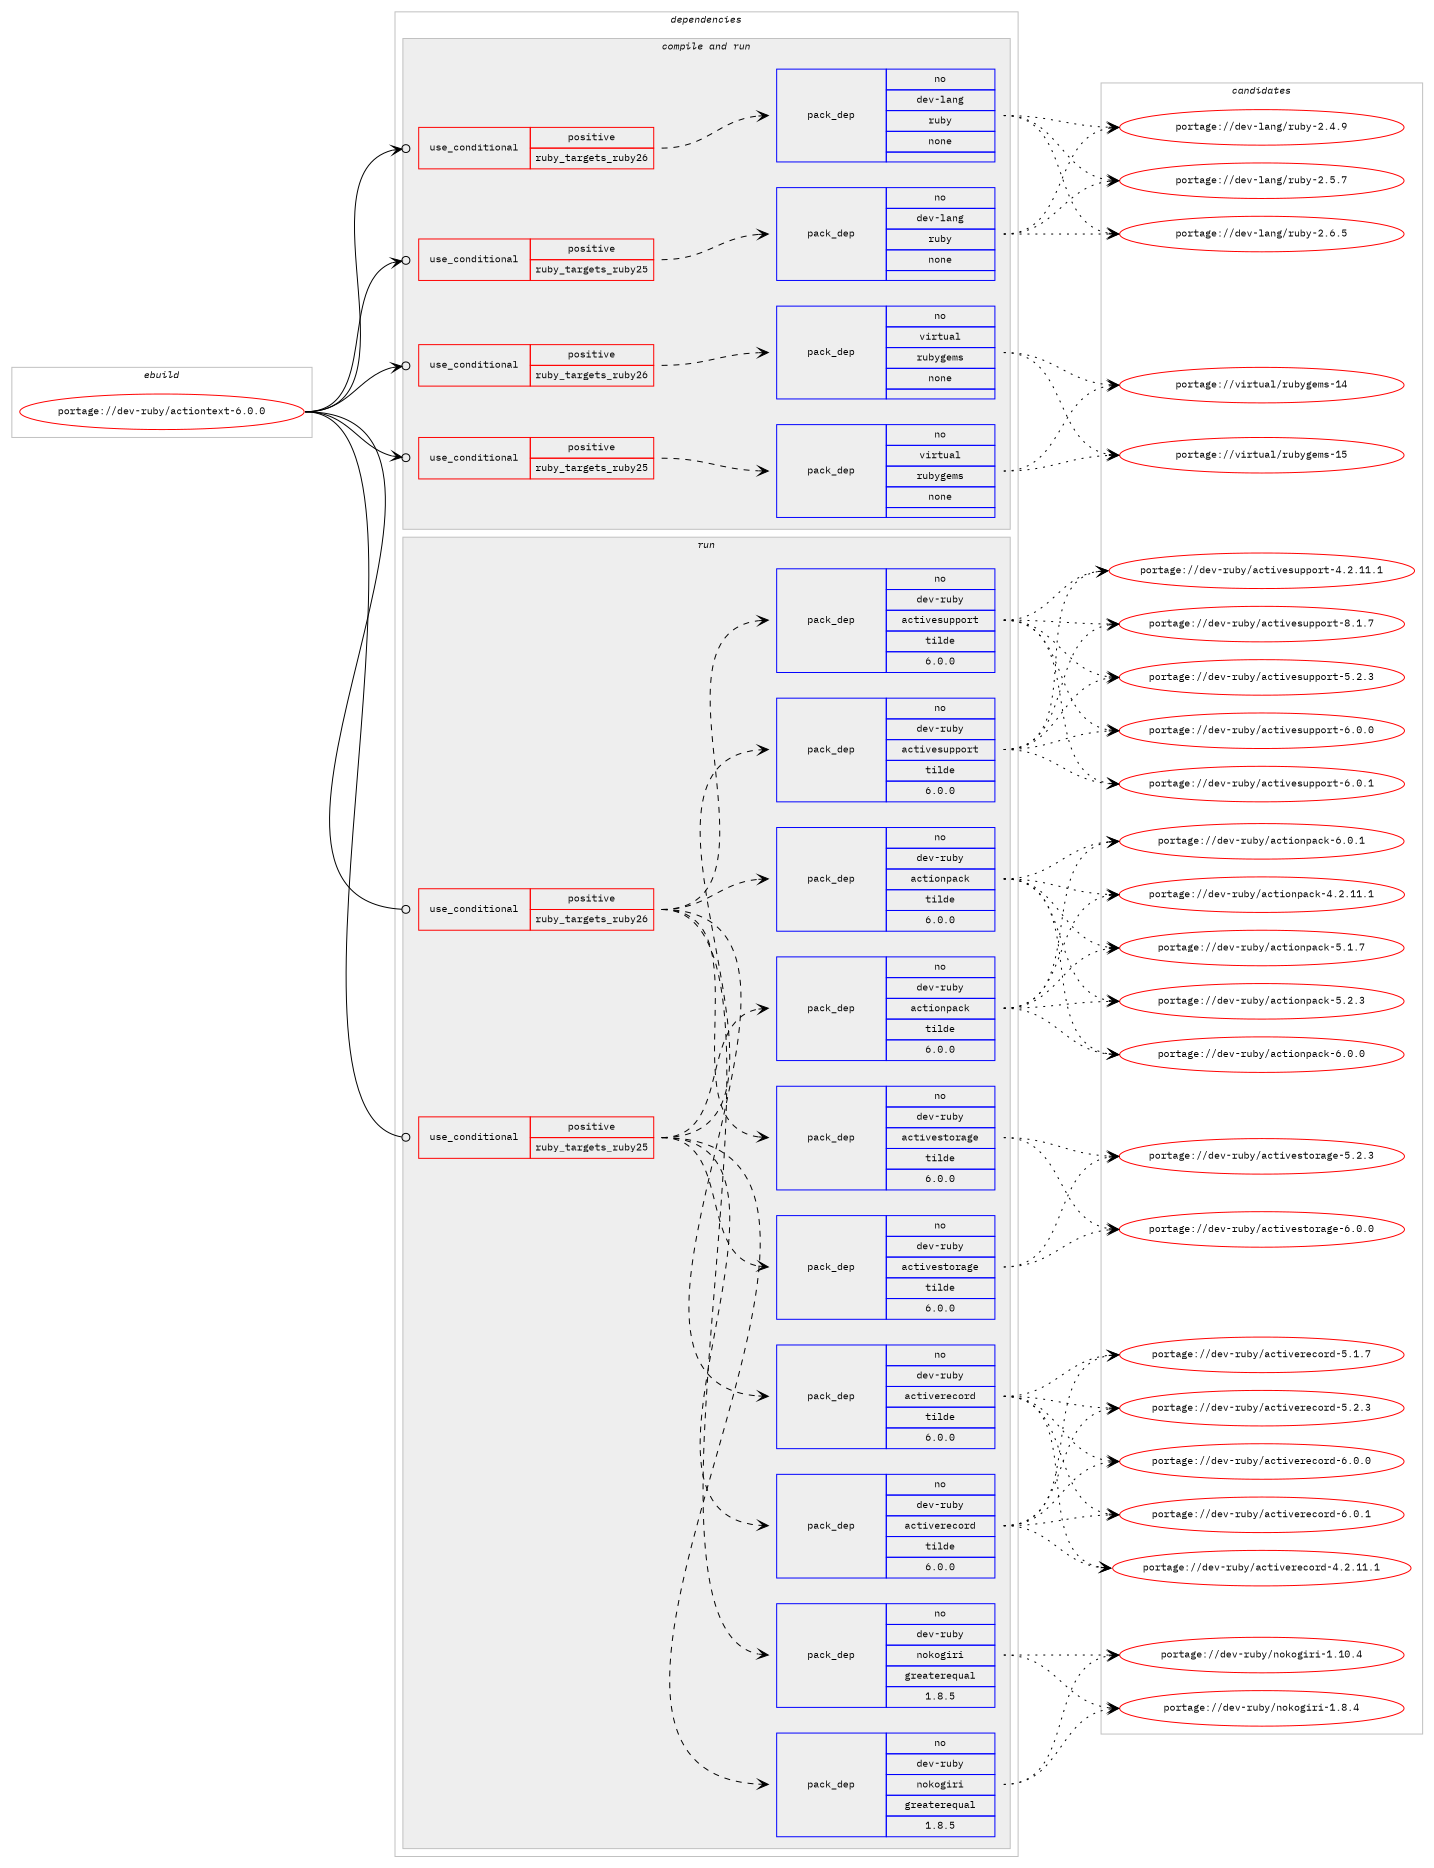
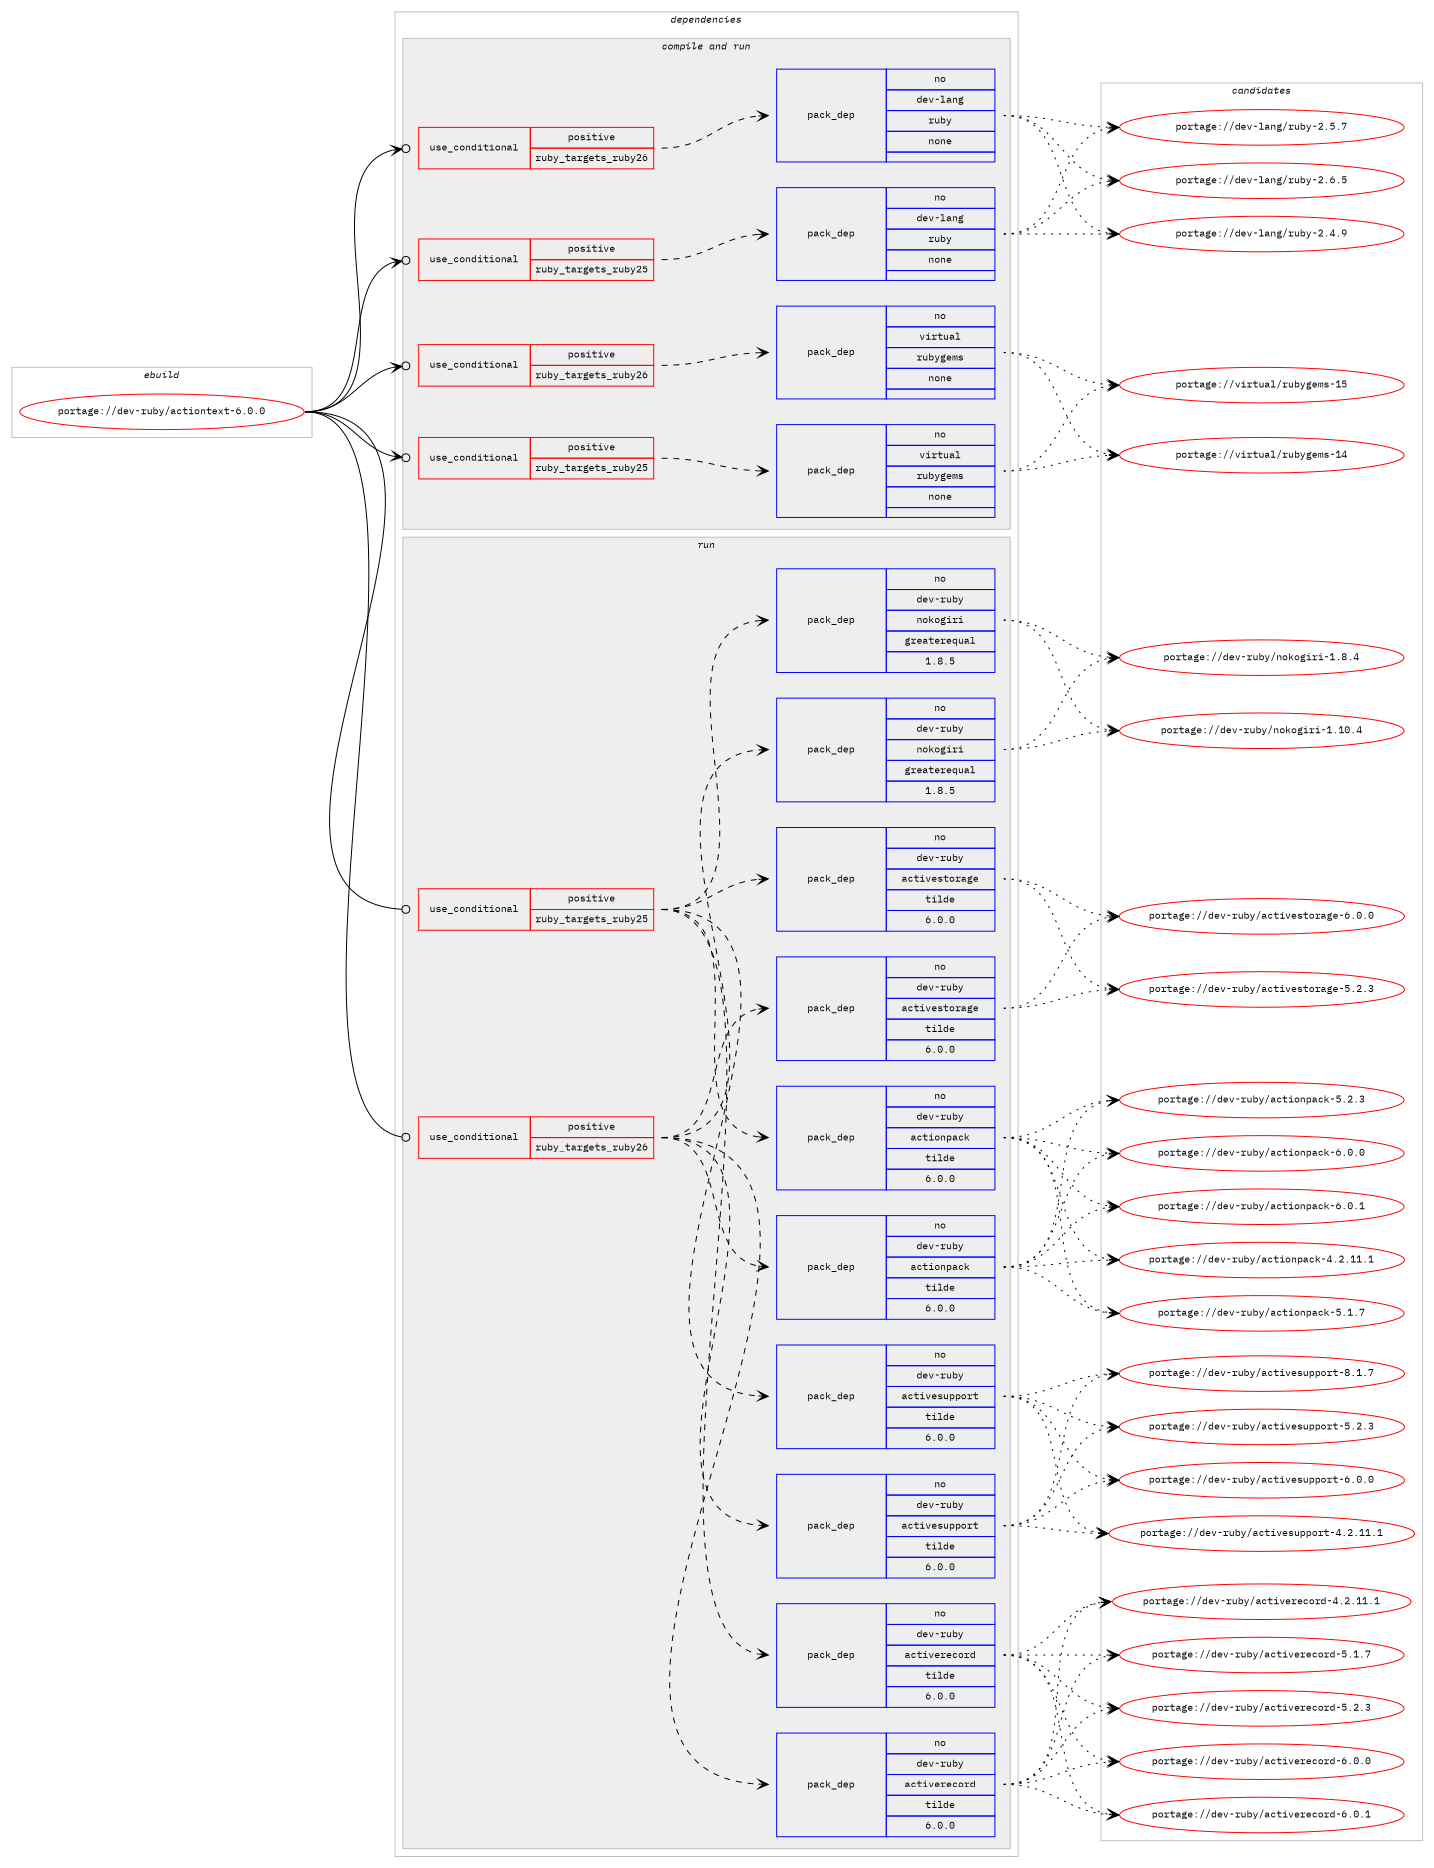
(1262, 784) -> none
